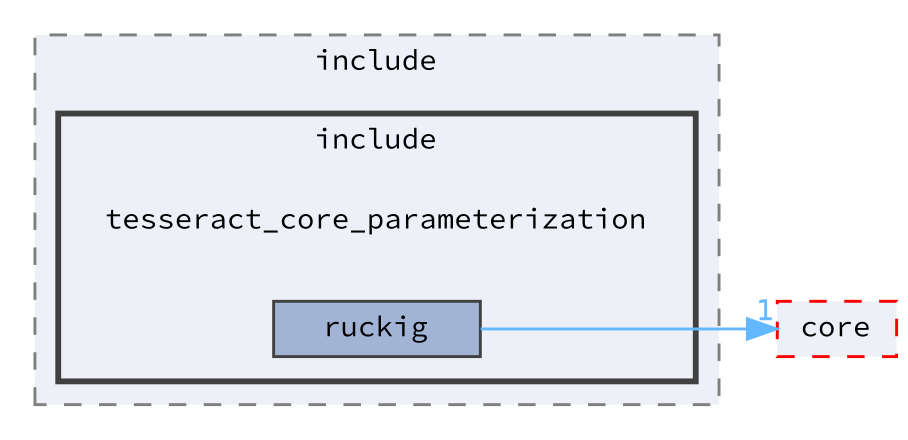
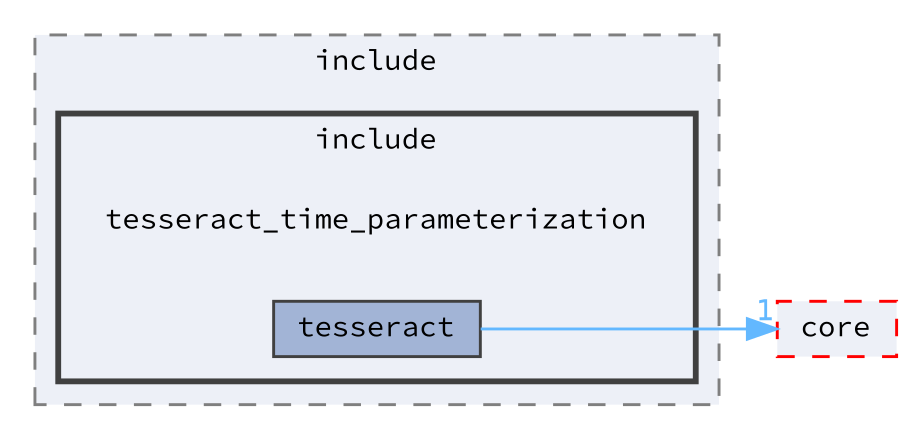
(377, 221) -> (377, 221)
(377, 329) -> (377, 329)
